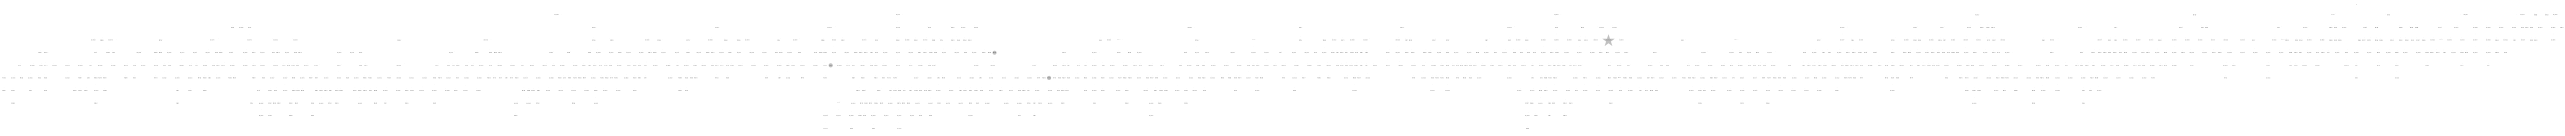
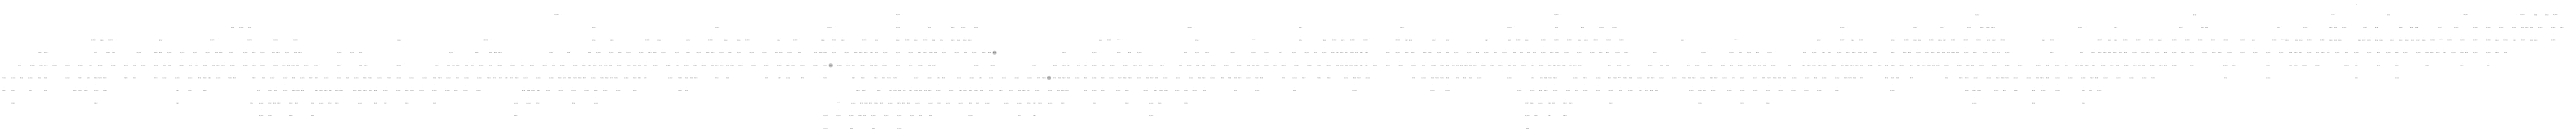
(1609, 40) -> (1609, 40)
